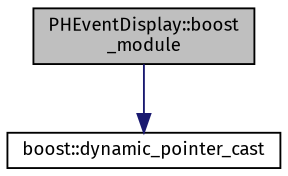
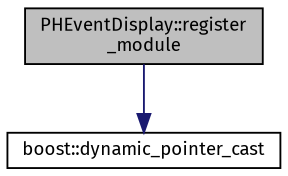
(144, 36) -> (144, 36)
